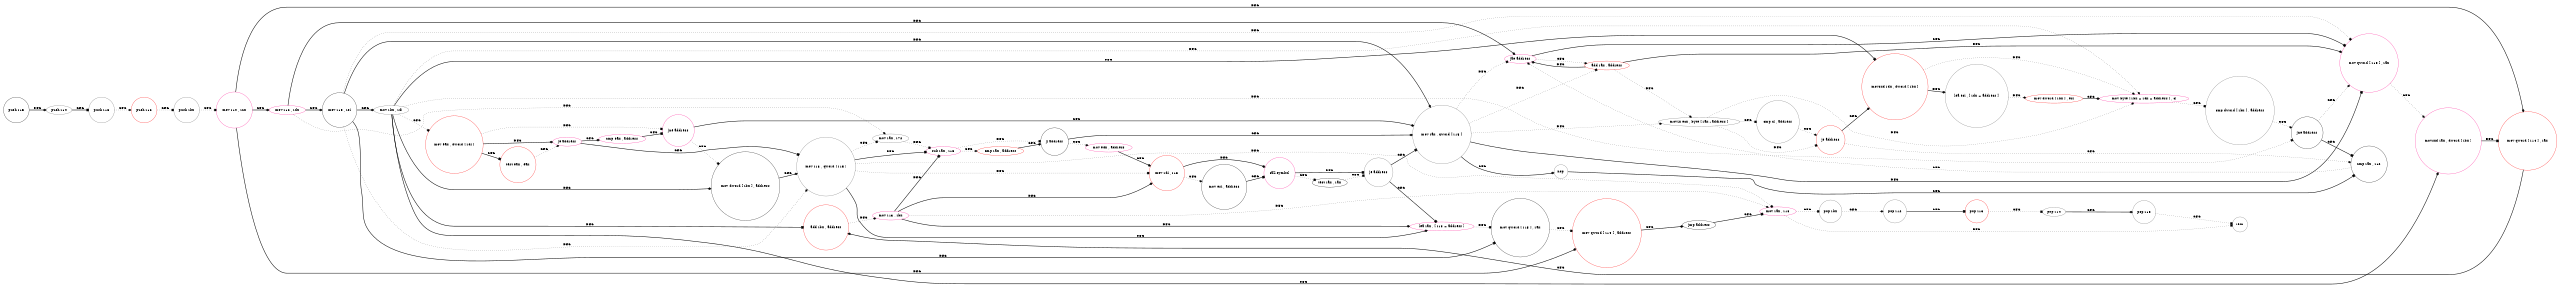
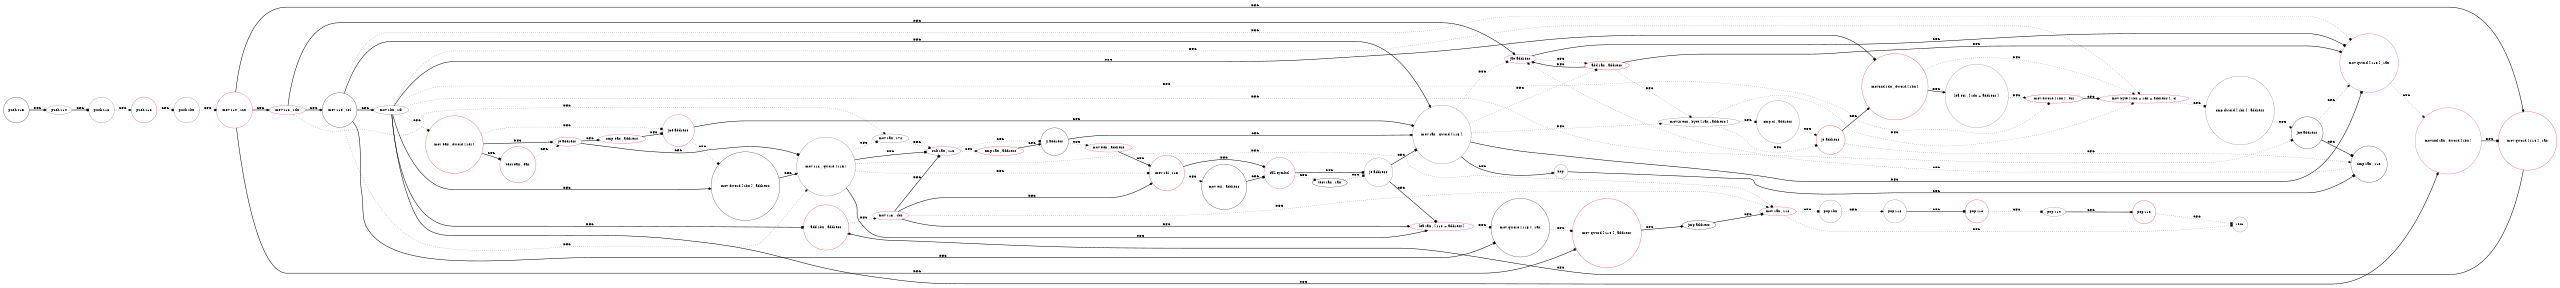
none -> (1228, 86)
(1001, 139) -> (1001, 139)
(2144, 212) -> (2144, 212)
